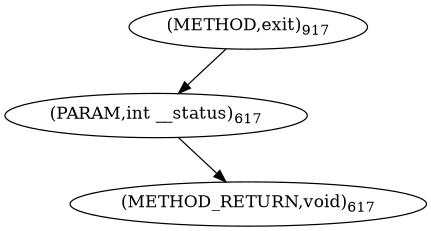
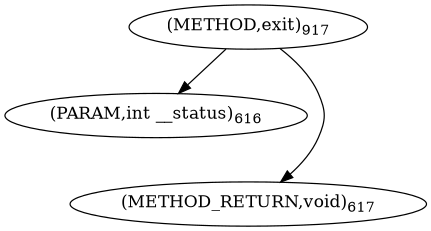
(248, 114) -> (248, 114)
(198, 155) -> (324, 109)
